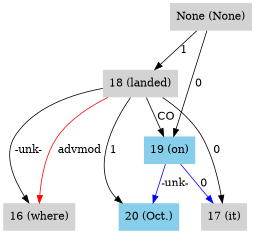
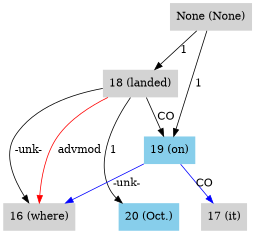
(199, 84) -> (199, 84)
(203, 139) -> none
(160, 180) -> (112, 180)
(204, 184) -> (204, 184)
